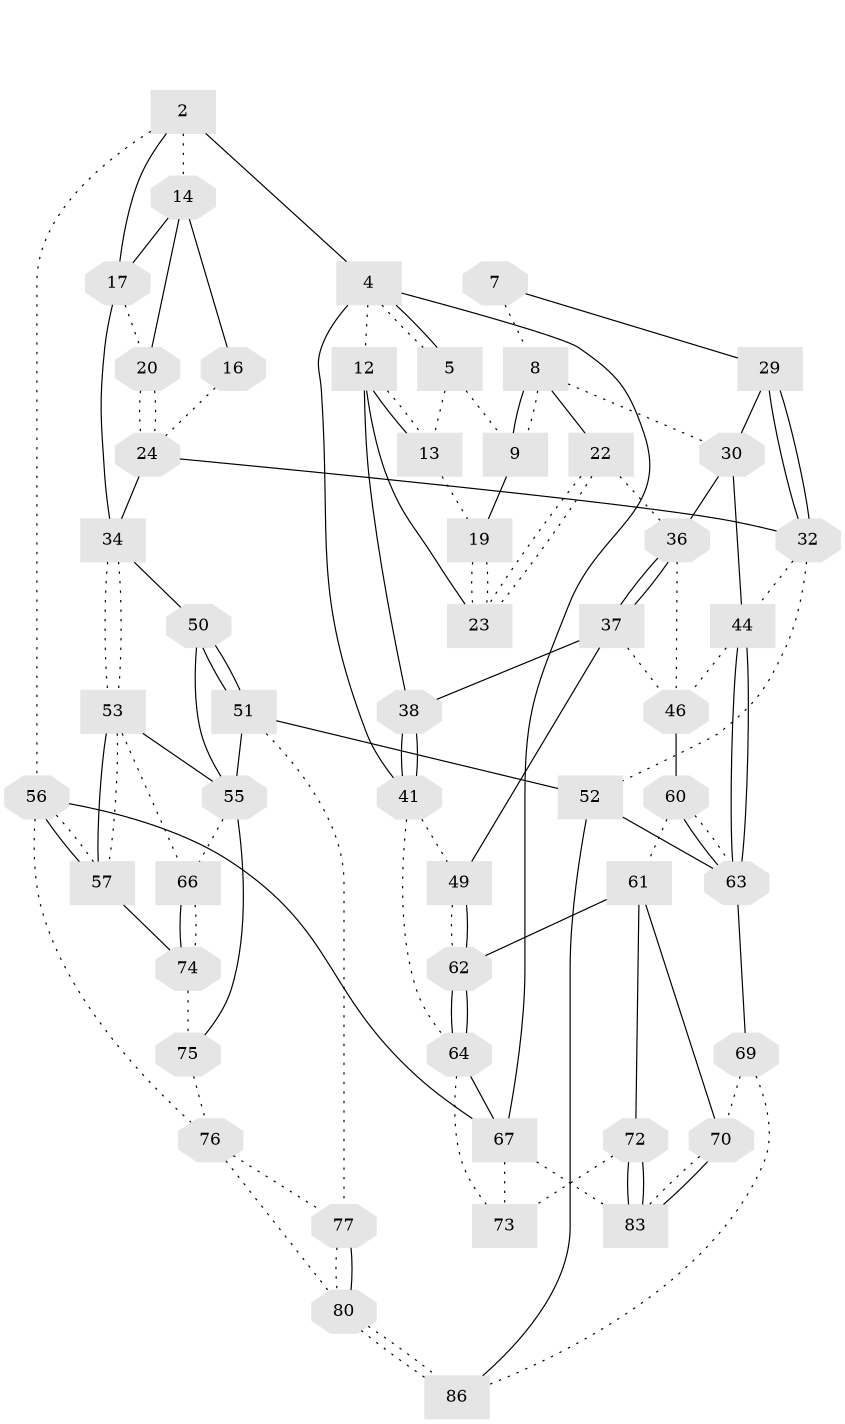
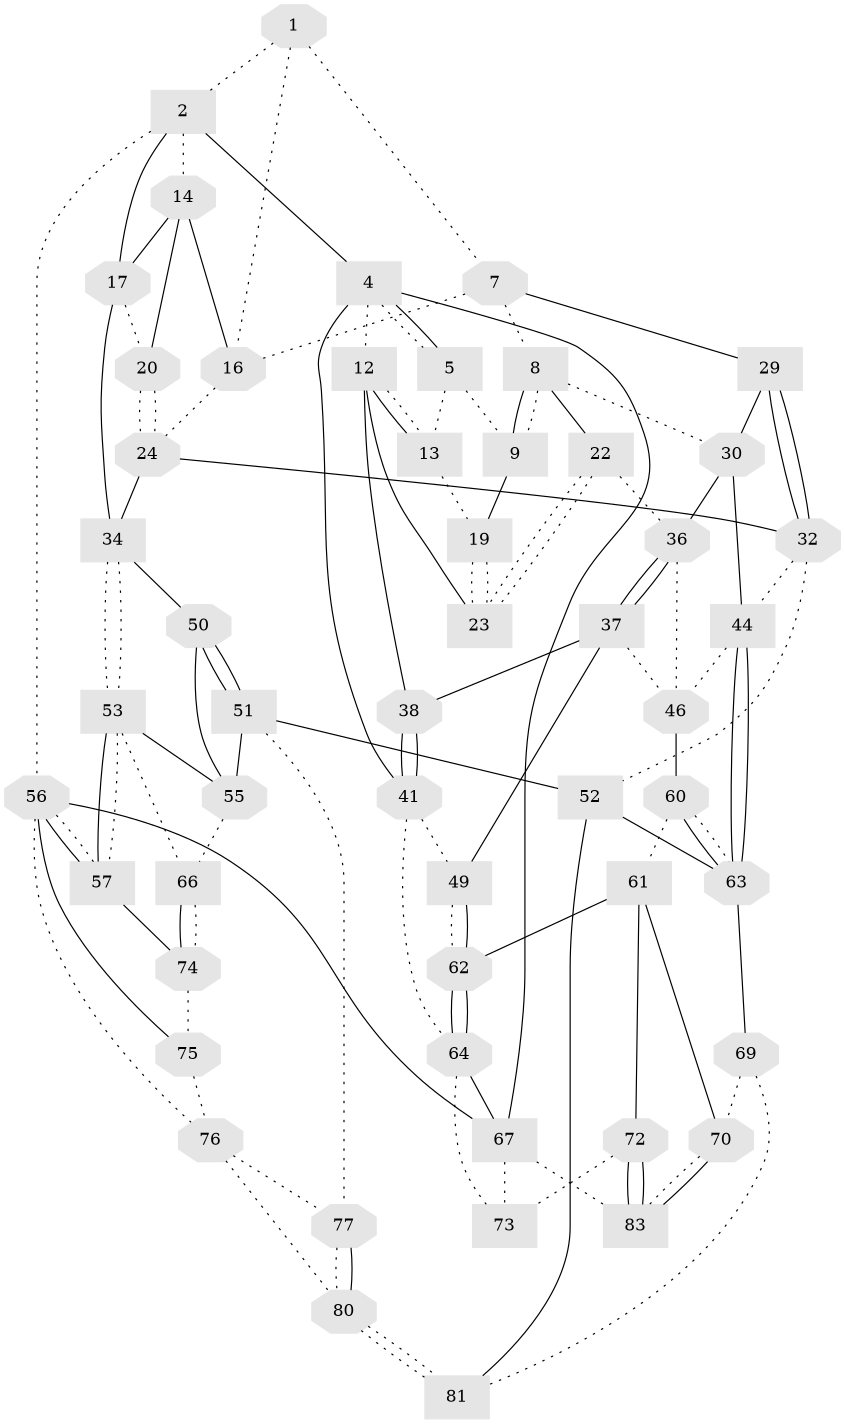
none -> (294, 26)
none -> (359, 328)
(242, 931) -> (81, 940)
(457, 1397) -> (457, 1397)
